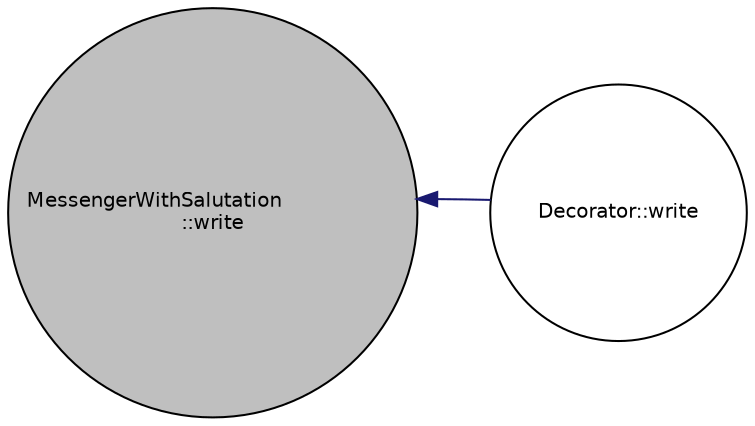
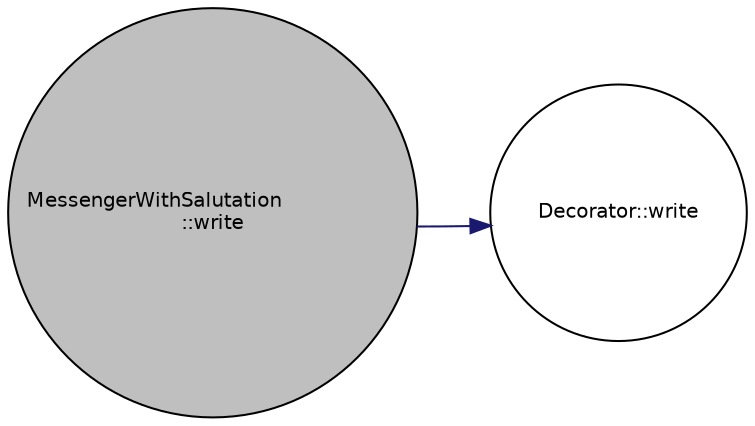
(464, 199) -> (443, 226)
